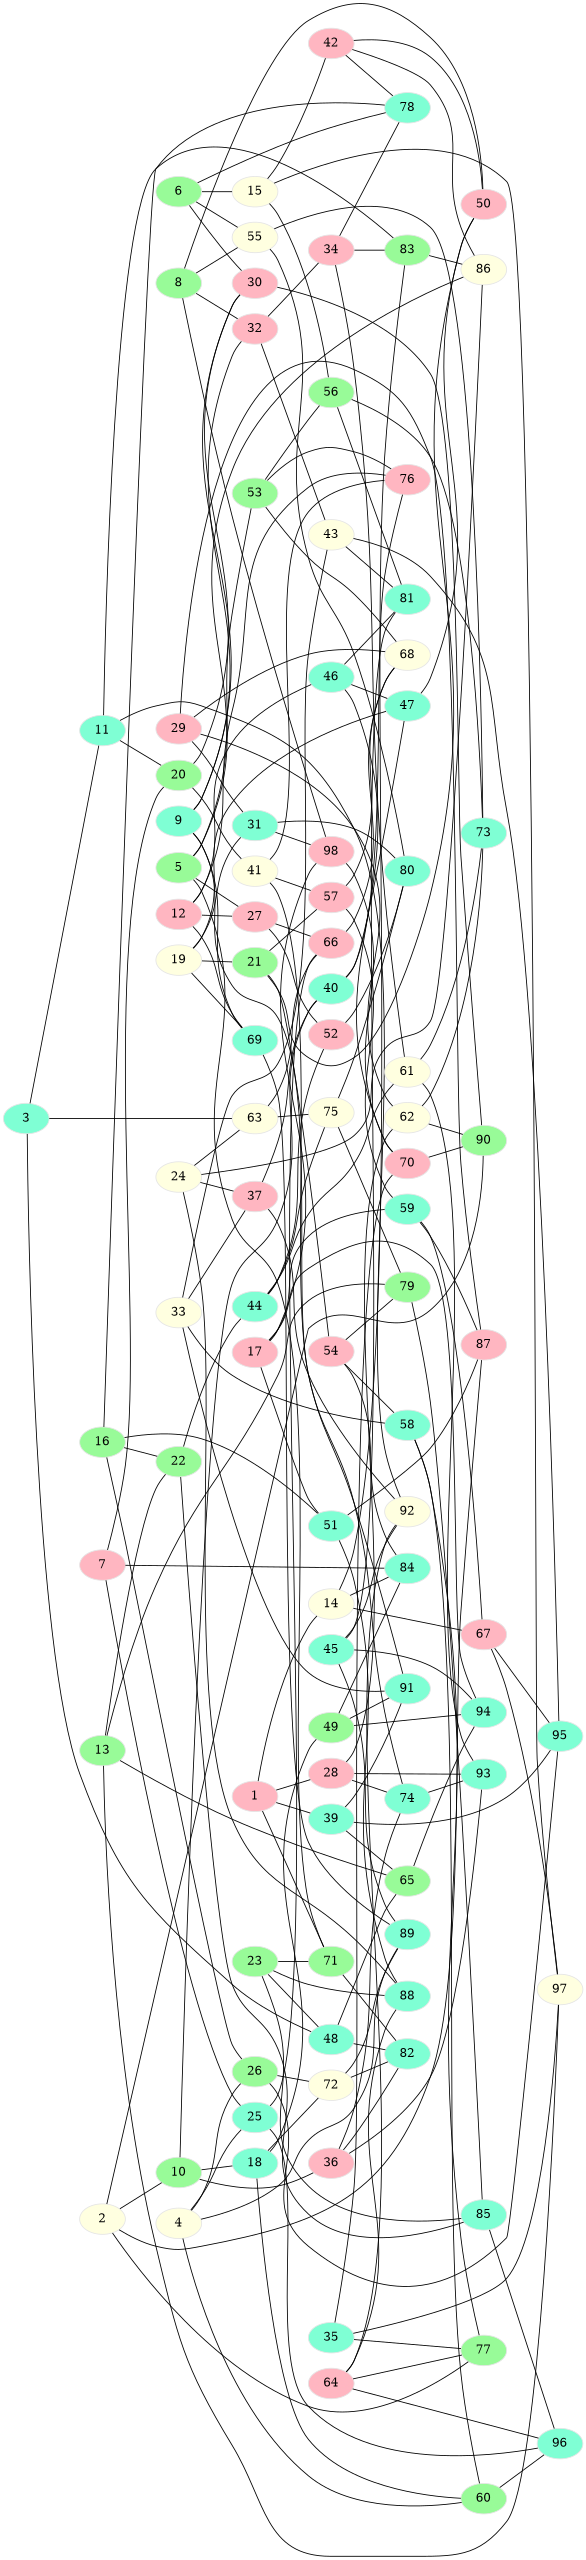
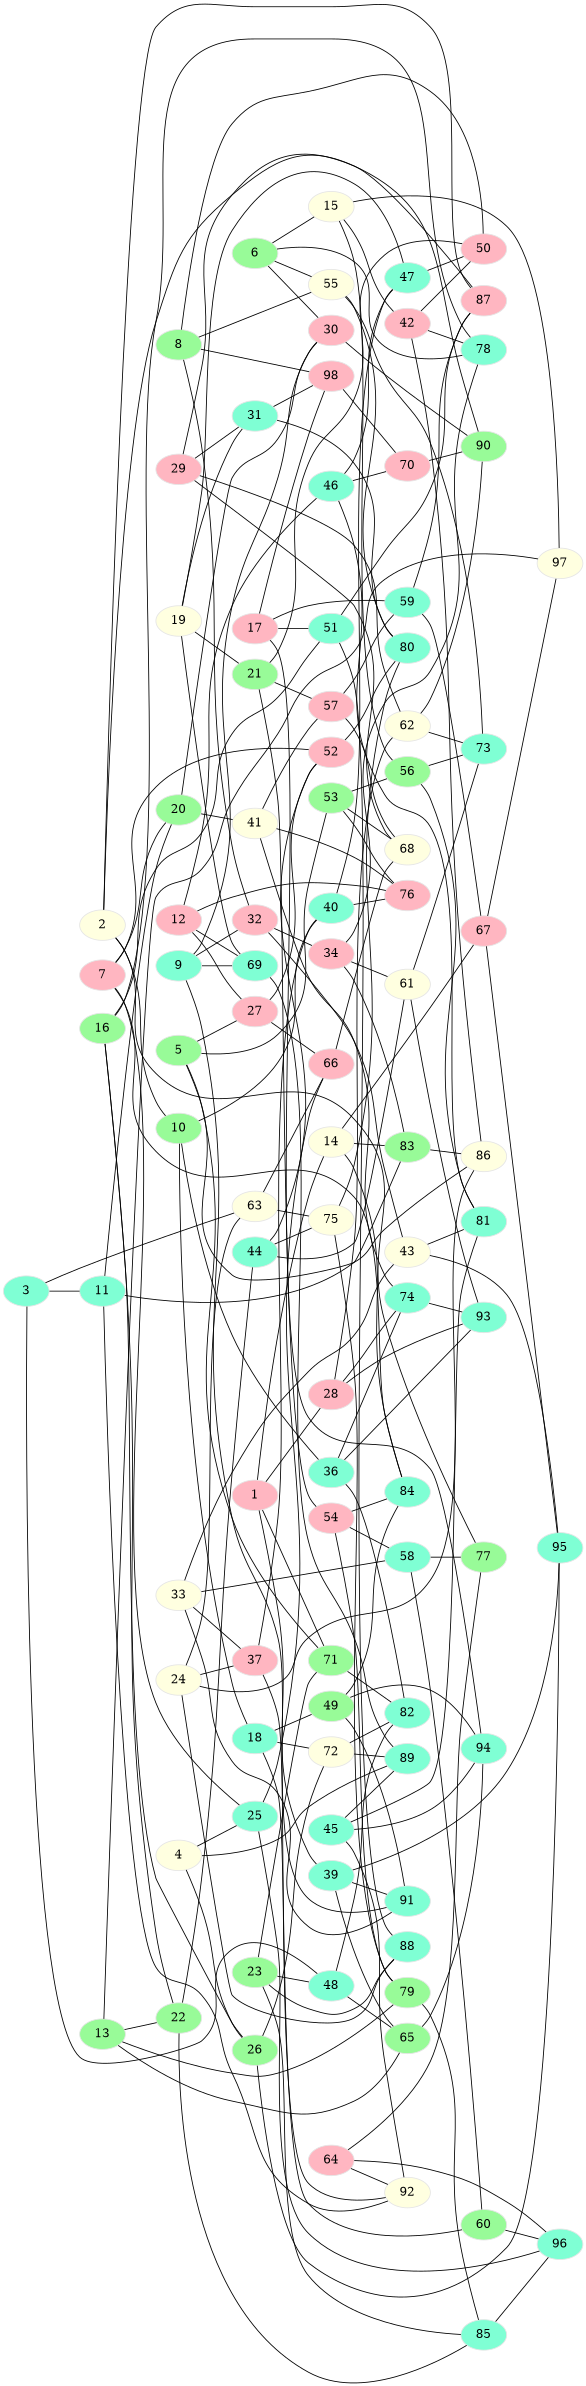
none -> (143, 804)
(331, 2163) -> (331, 1472)
(374, 2191) -> none
(331, 2338) -> none
(270, 2435) -> none
